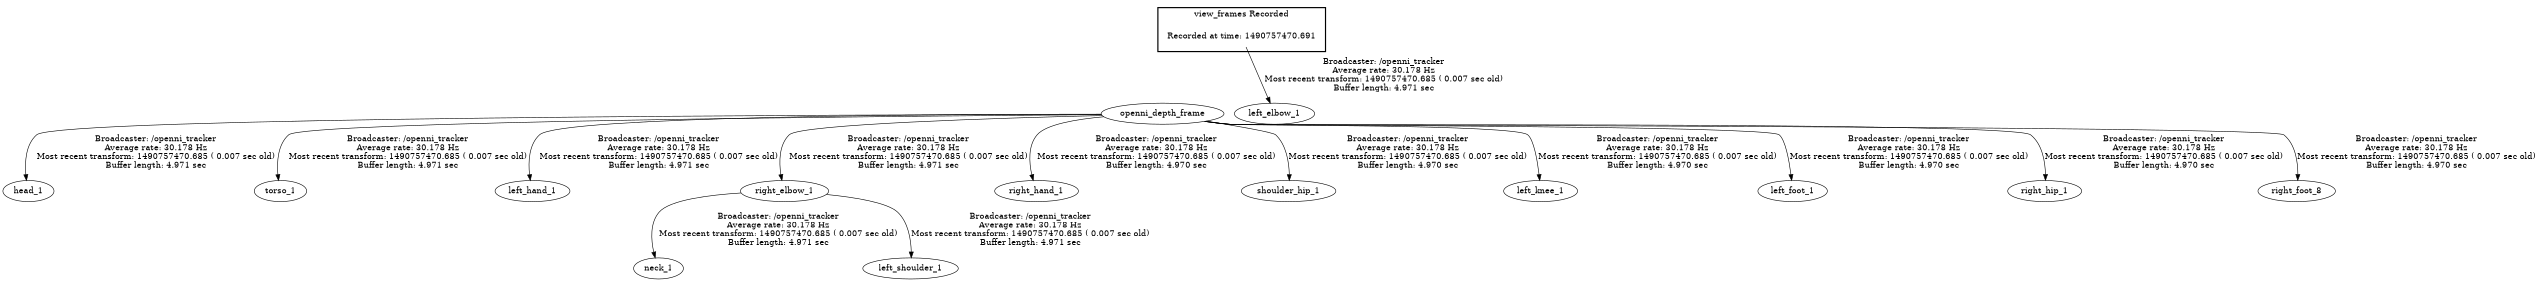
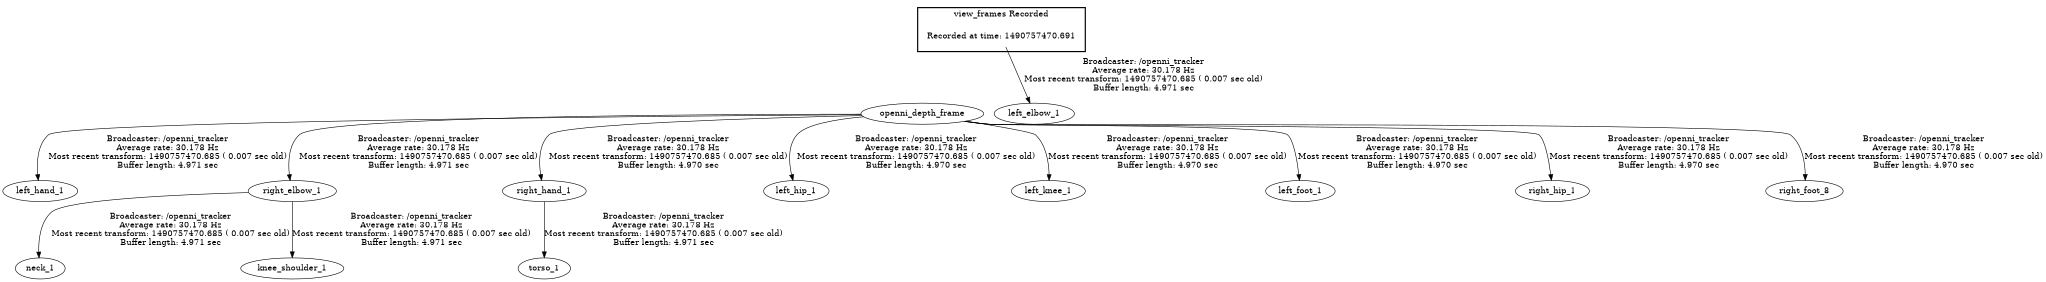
(609, 121) -> (544, 227)
(28, 191) -> none
(1289, 191) -> (796, 191)
(911, 268) -> (292, 268)
